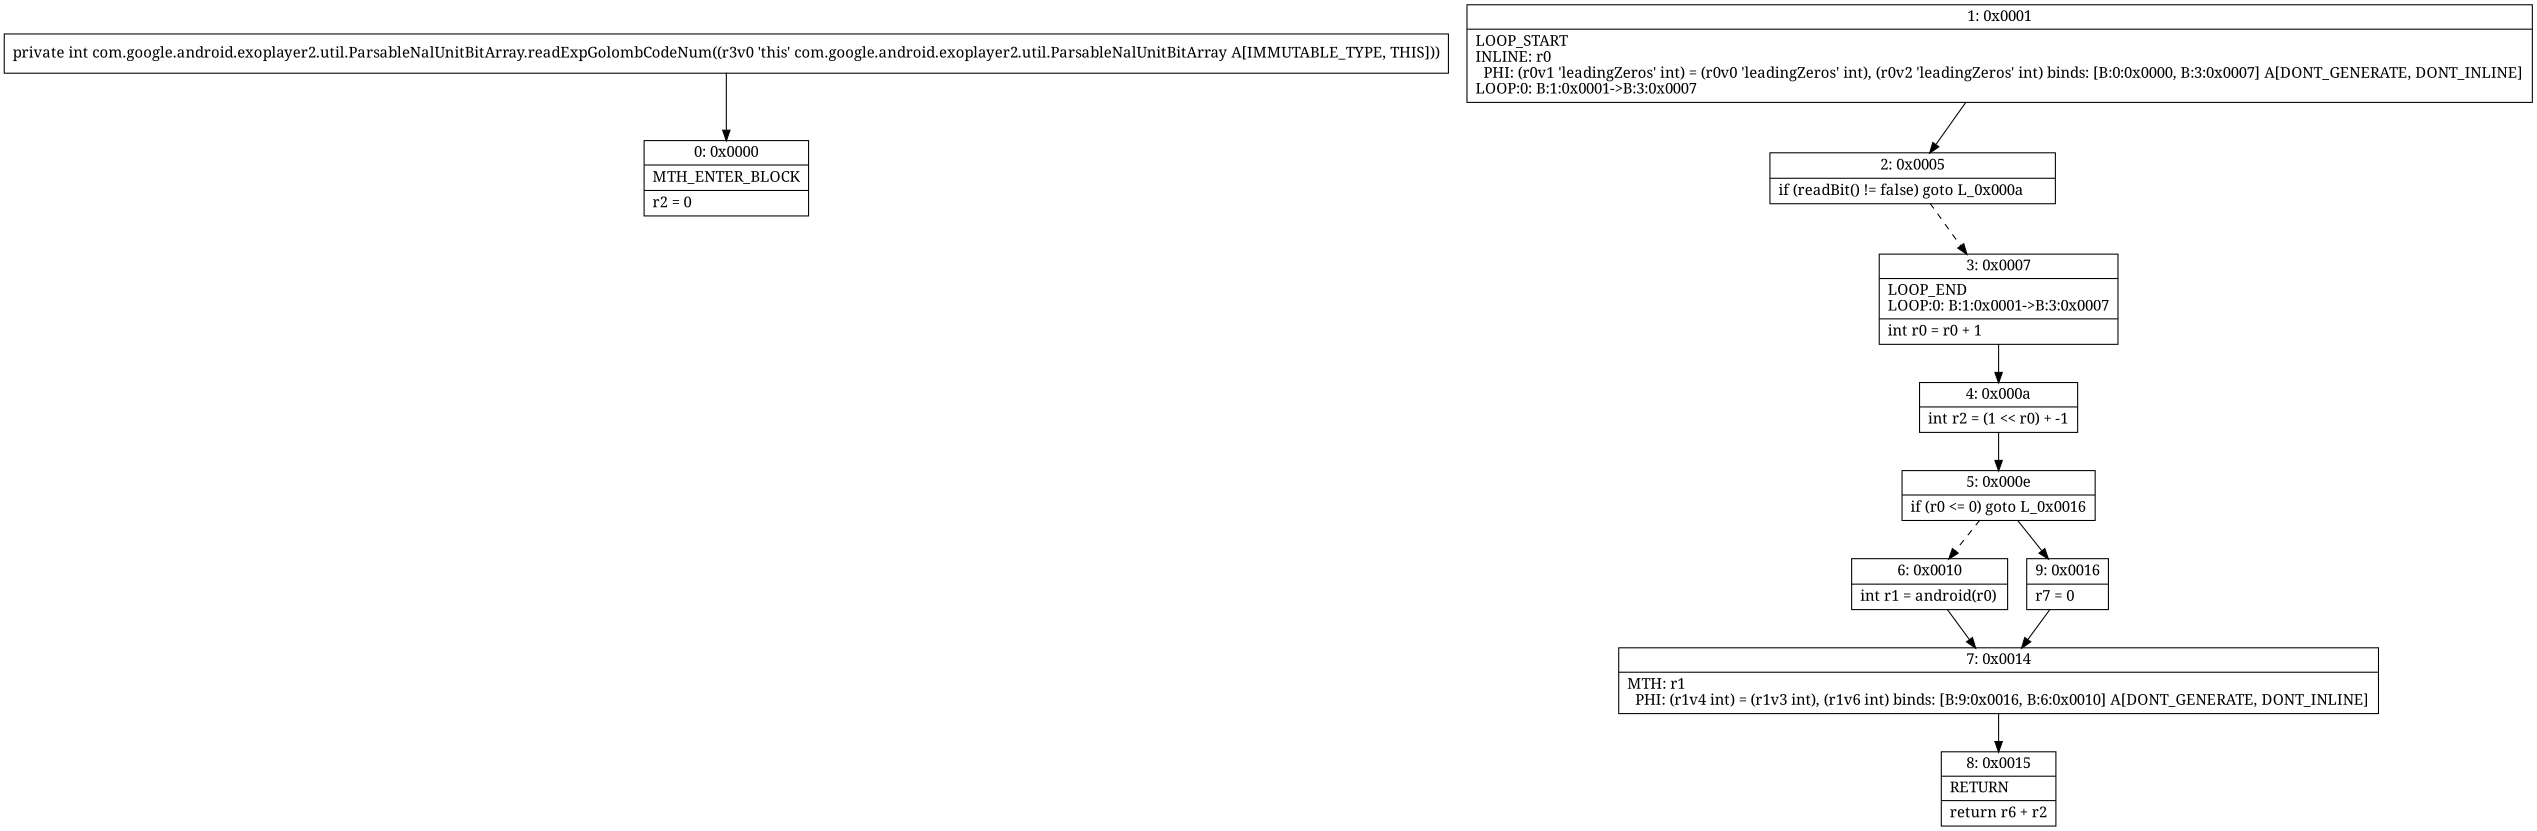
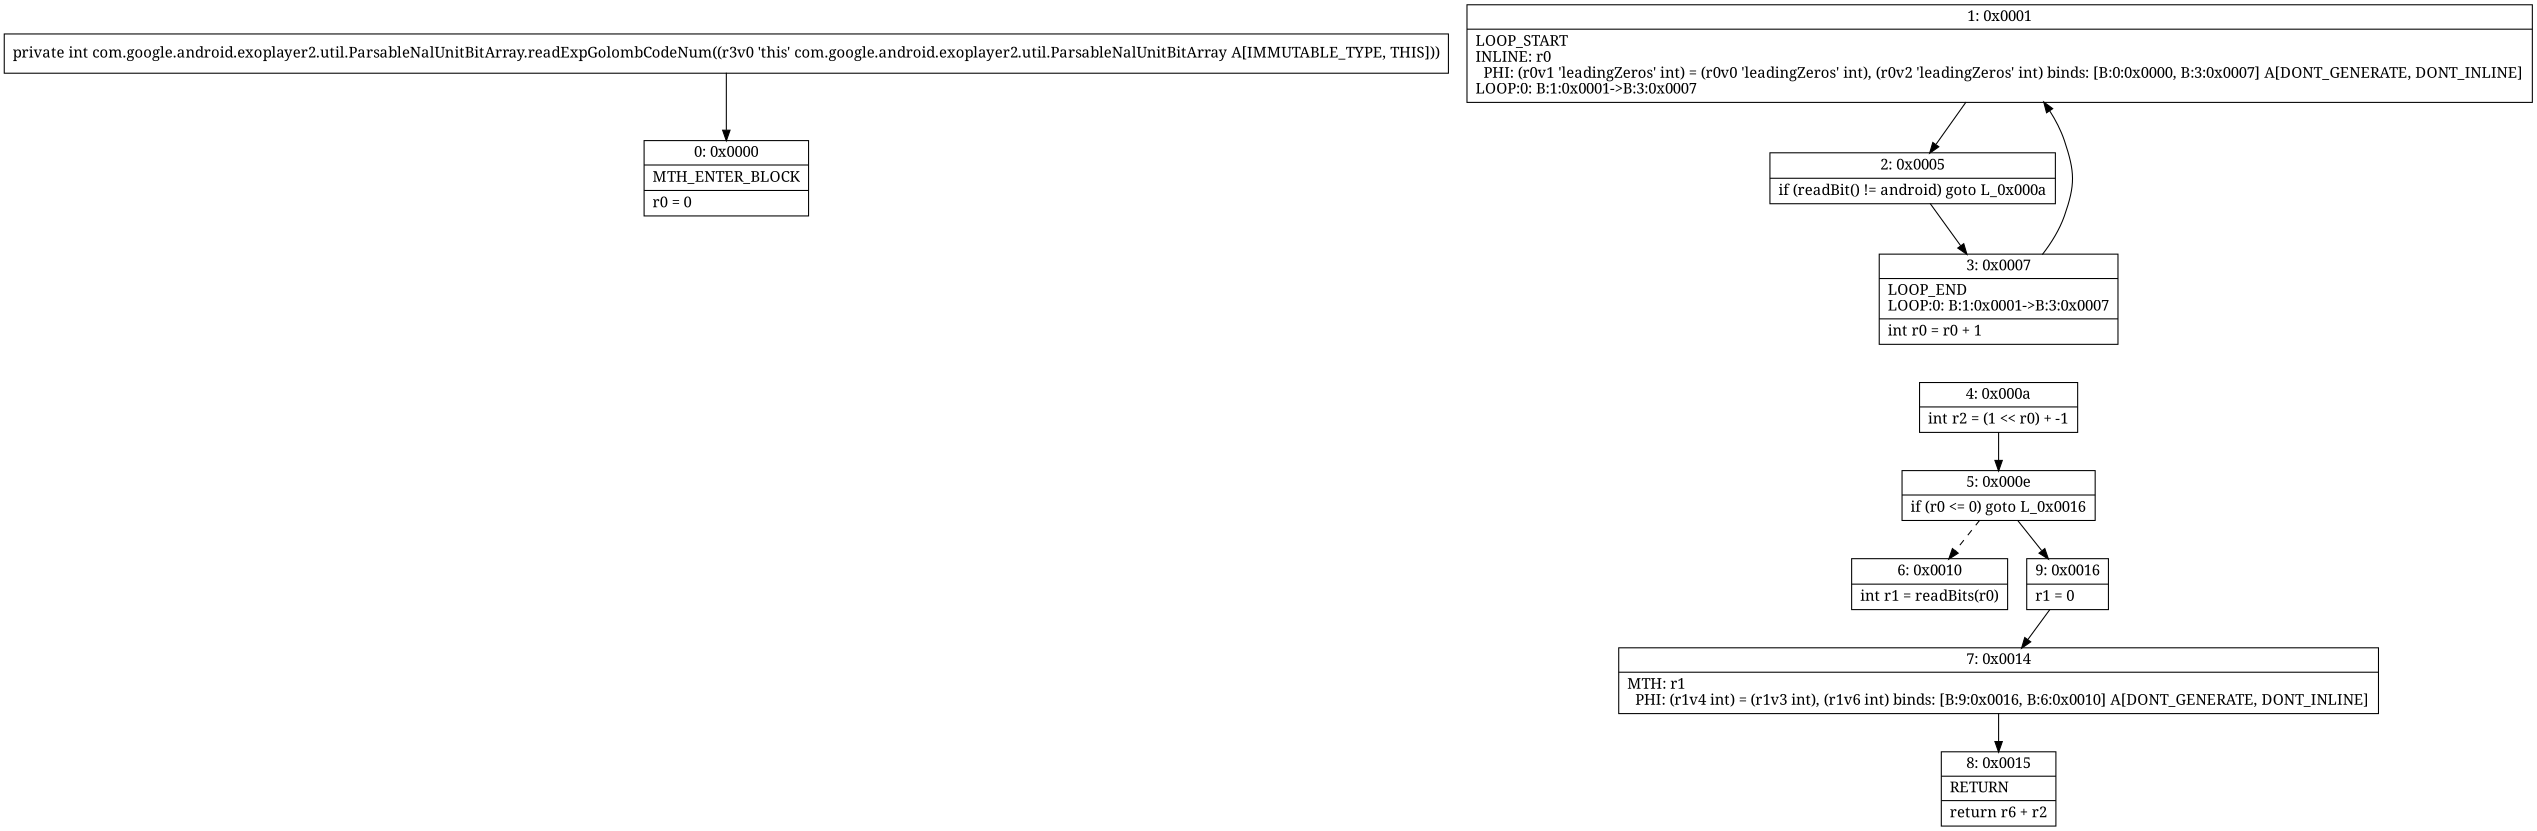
(1902, 190) -> (1913, 190)
(672, 203) -> (672, 203)
(1945, 225) -> (1945, 225)
(1999, 358) -> (2072, 184)
(1929, 596) -> (1930, 596)
(2055, 596) -> (2055, 596)
(1958, 625) -> none
